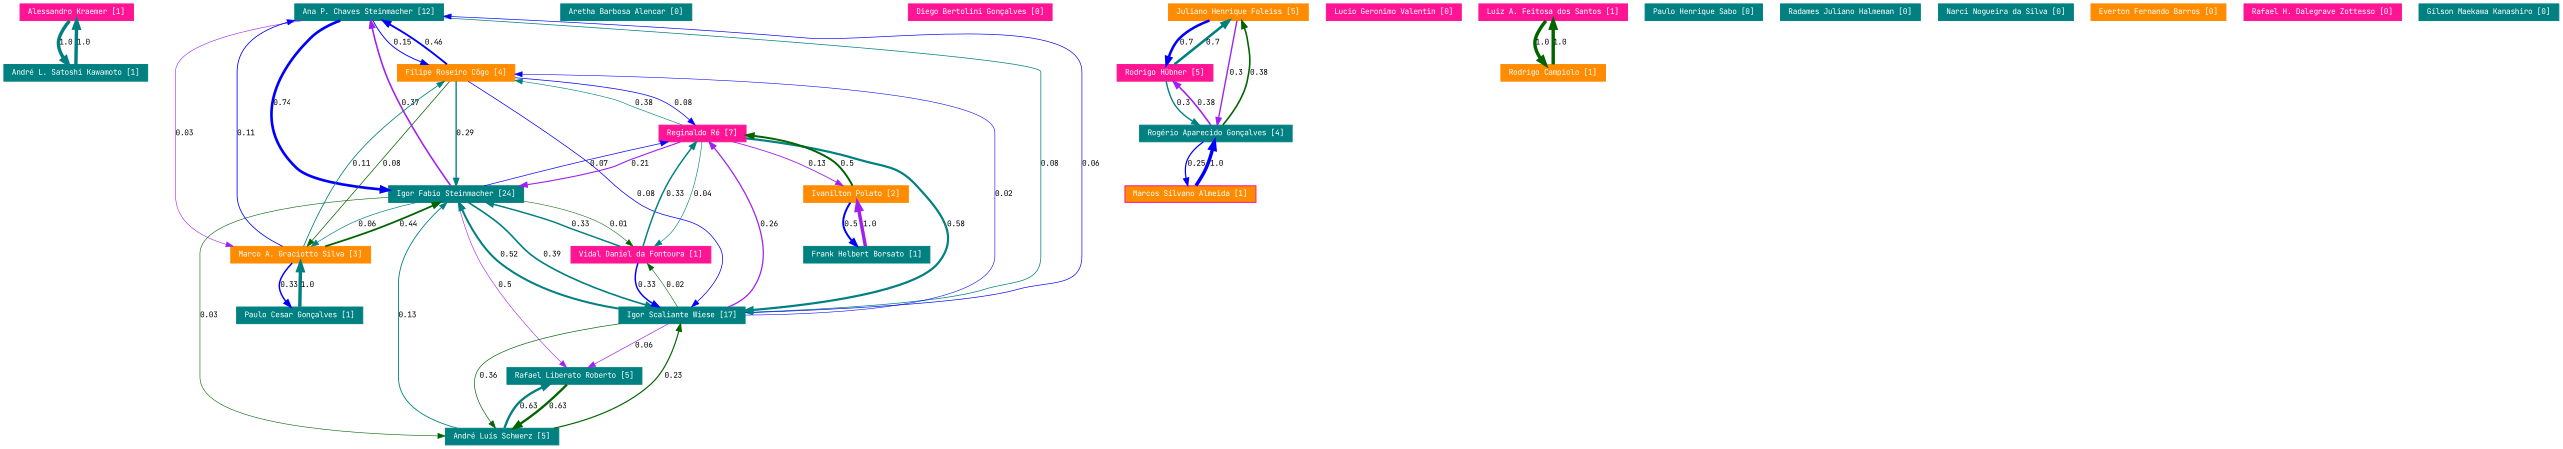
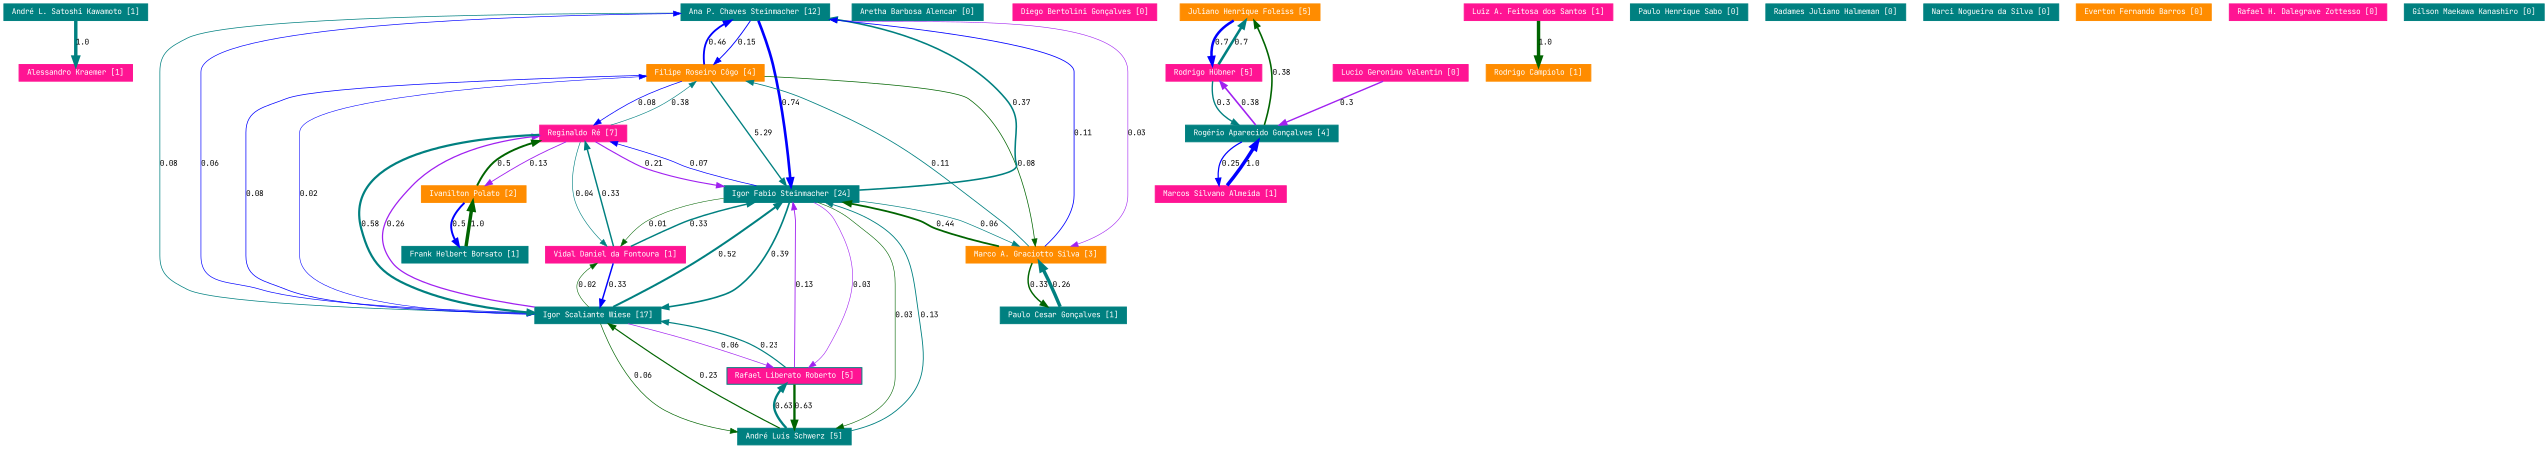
(59, 39) -> none
(1553, 46) -> none
(1228, 69) -> (1335, 102)
(408, 118) -> (1015, 117)
(465, 133) -> (764, 133)
(1190, 194) -> (1221, 194)
(862, 228) -> (469, 228)
(280, 281) -> (1029, 285)
(308, 285) -> (1062, 285)
(505, 285) -> (862, 285)
none -> (795, 289)
none -> (731, 337)
(489, 376) -> (643, 376)
(574, 376) -> (794, 376)
